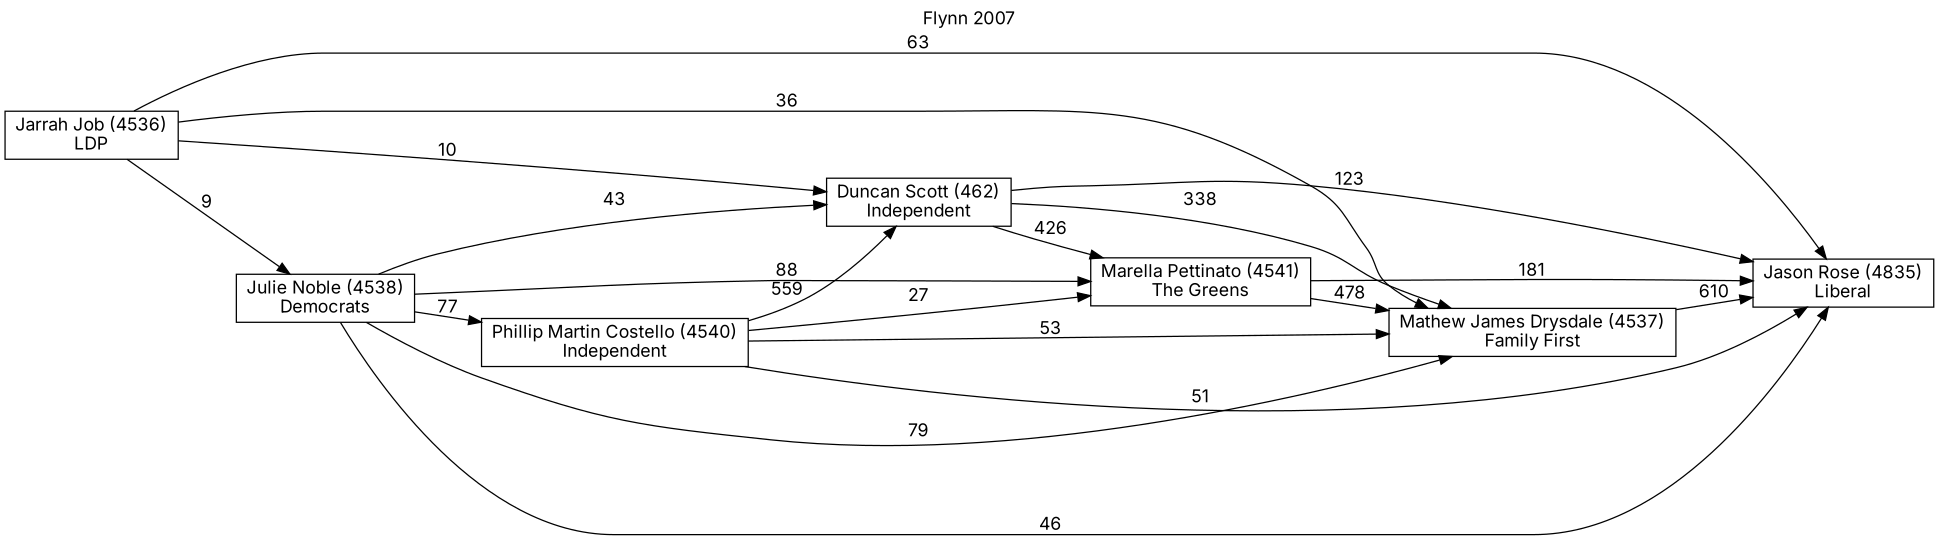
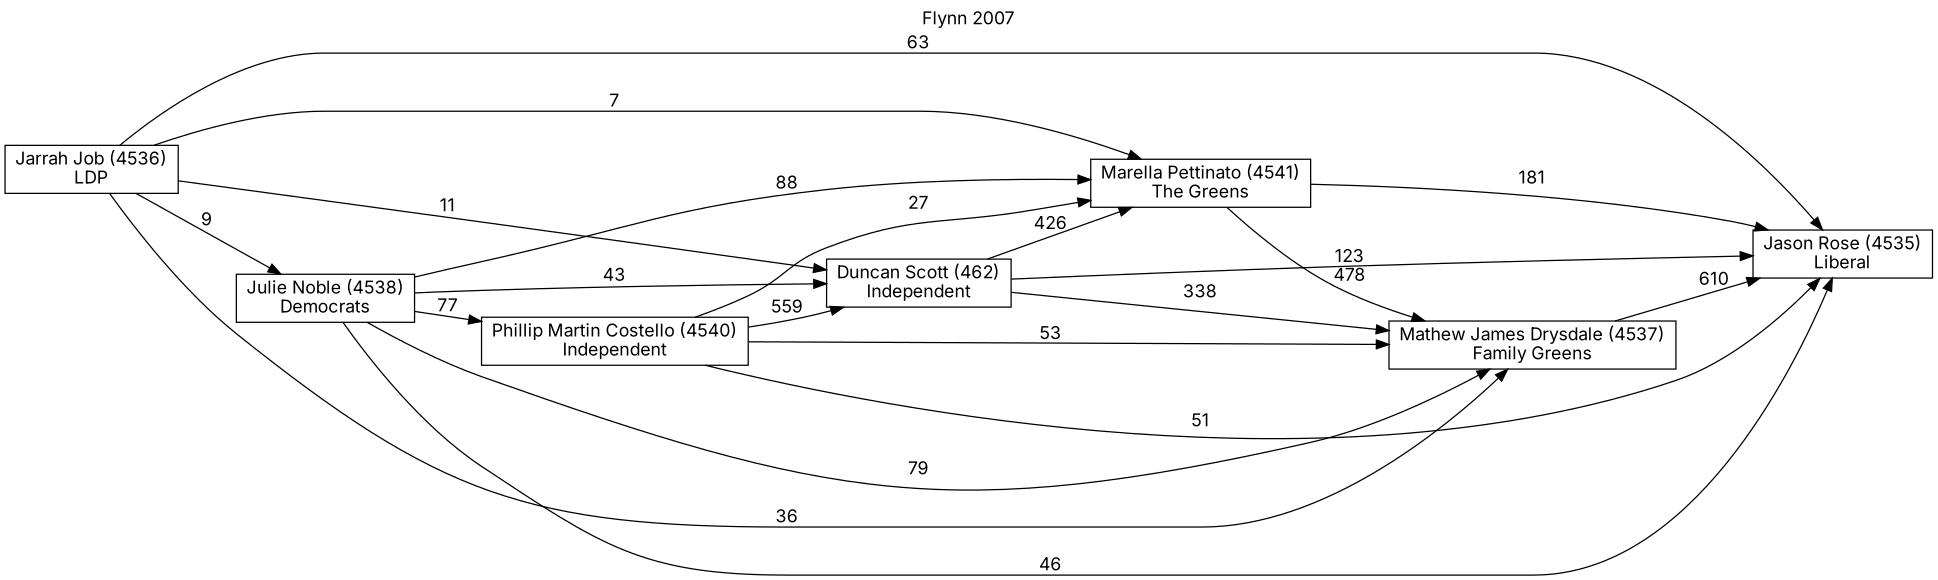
none -> (642, 111)
(448, 151) -> (448, 207)
(1843, 283) -> (1843, 254)
(1532, 332) -> (1532, 345)
